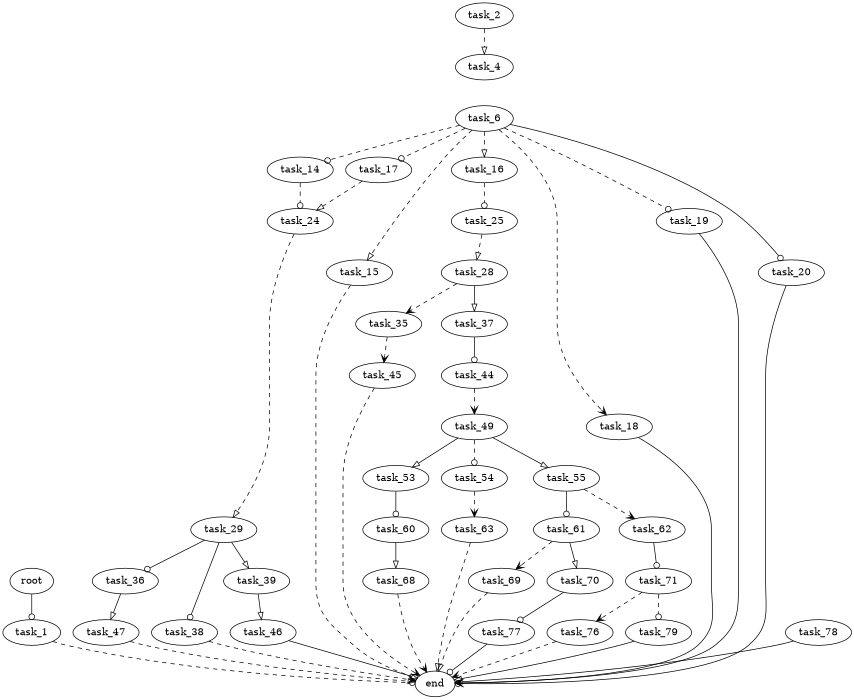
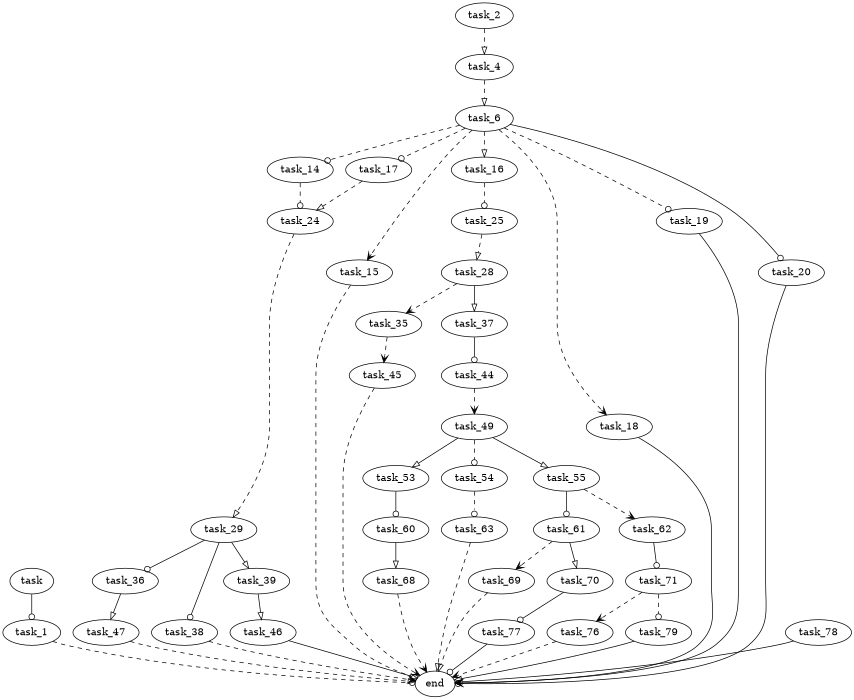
none -> (484, 89)
(418, 189) -> (418, 189)
(474, 501) -> (474, 501)
(32, 581) -> (32, 581)
